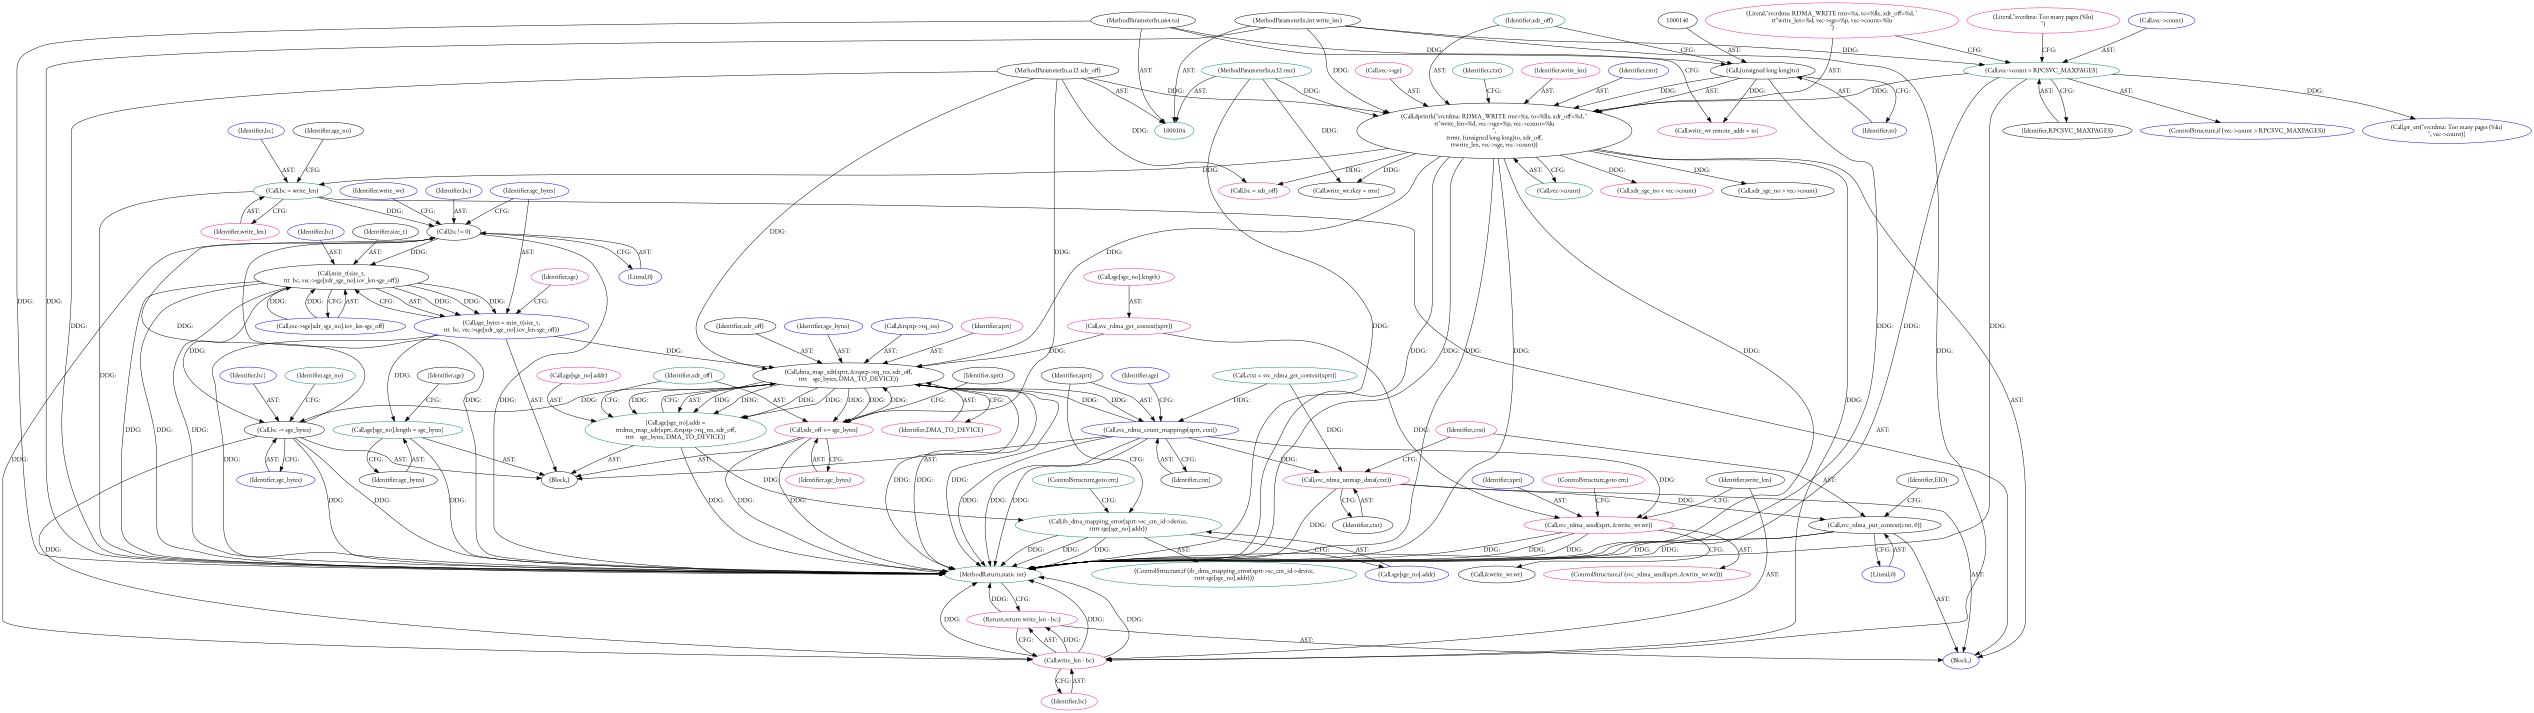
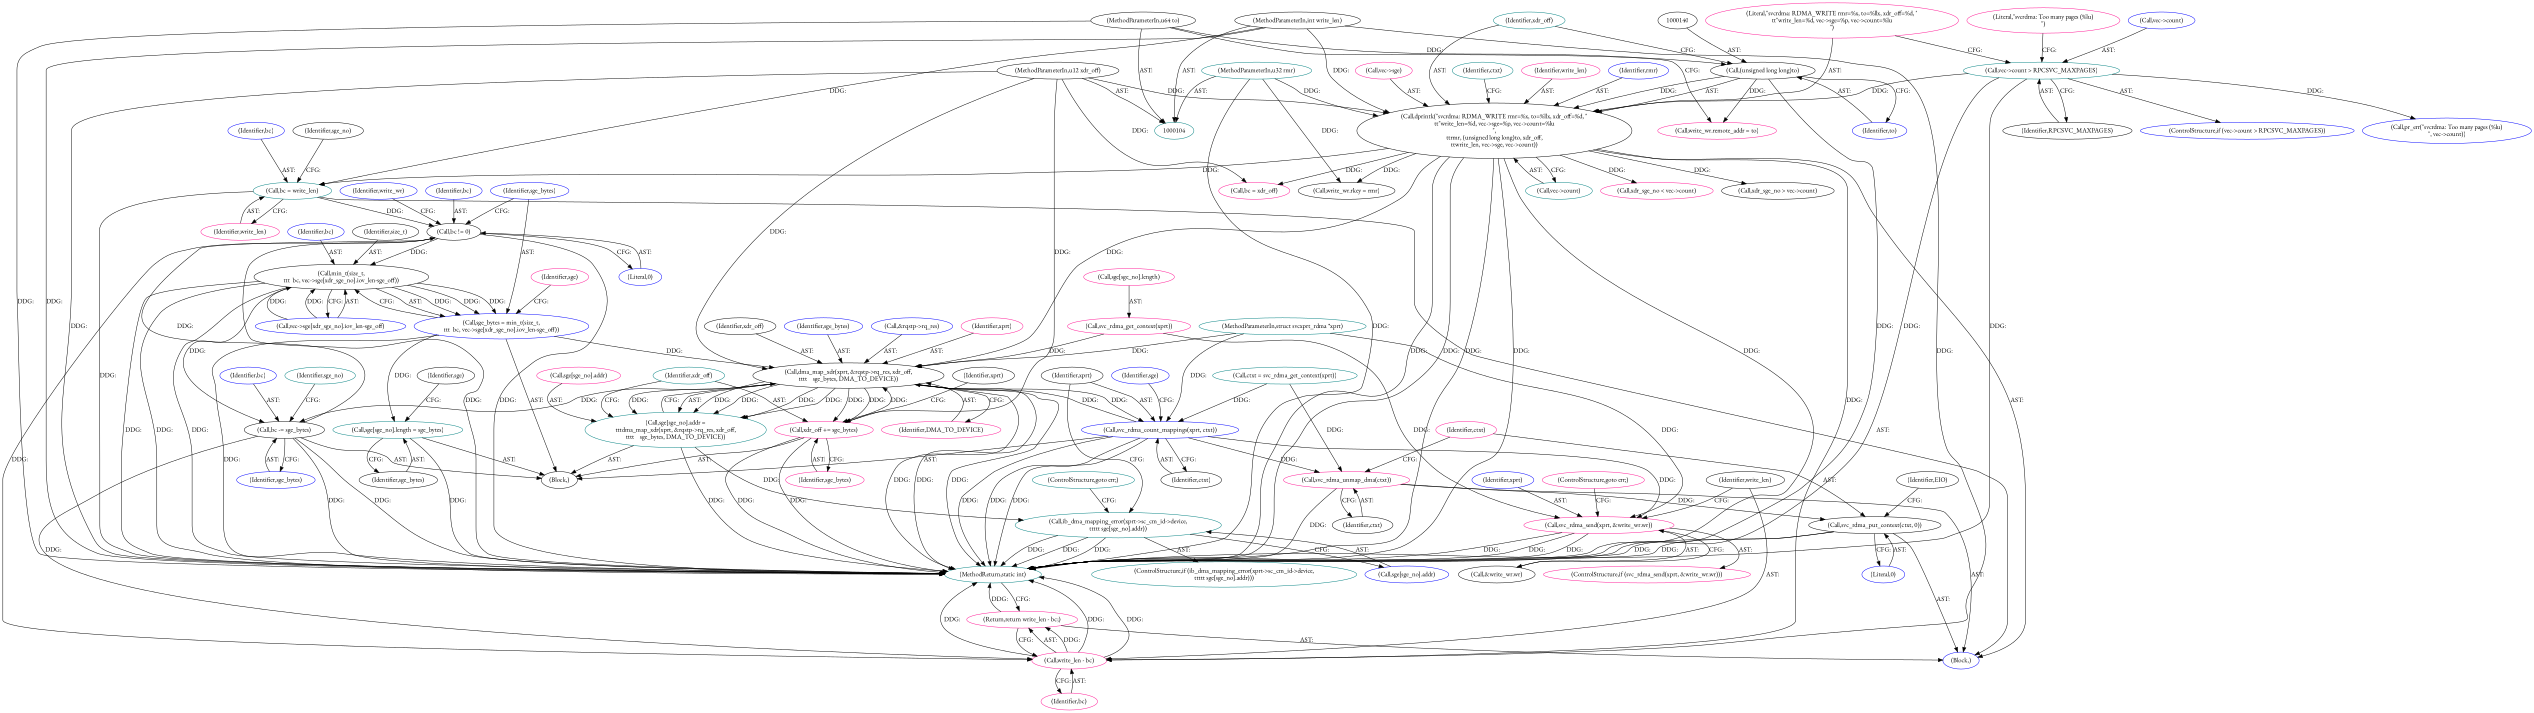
(1663, 43) -> (792, 95)
none -> (1283, 326)
none -> (1618, 561)
